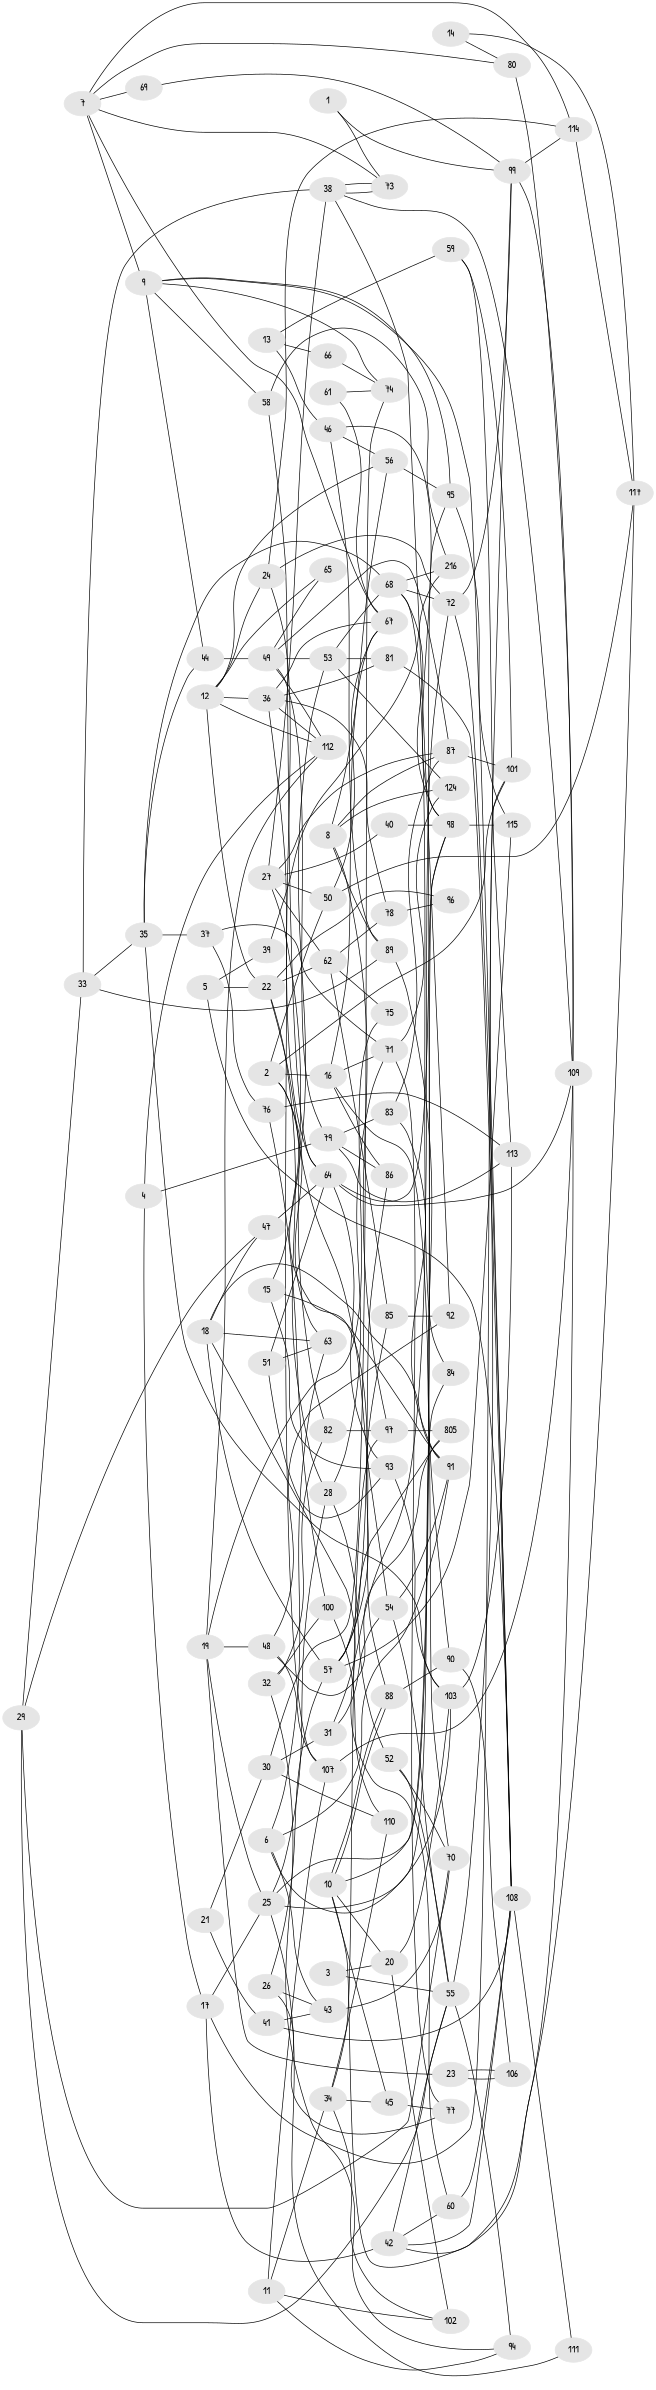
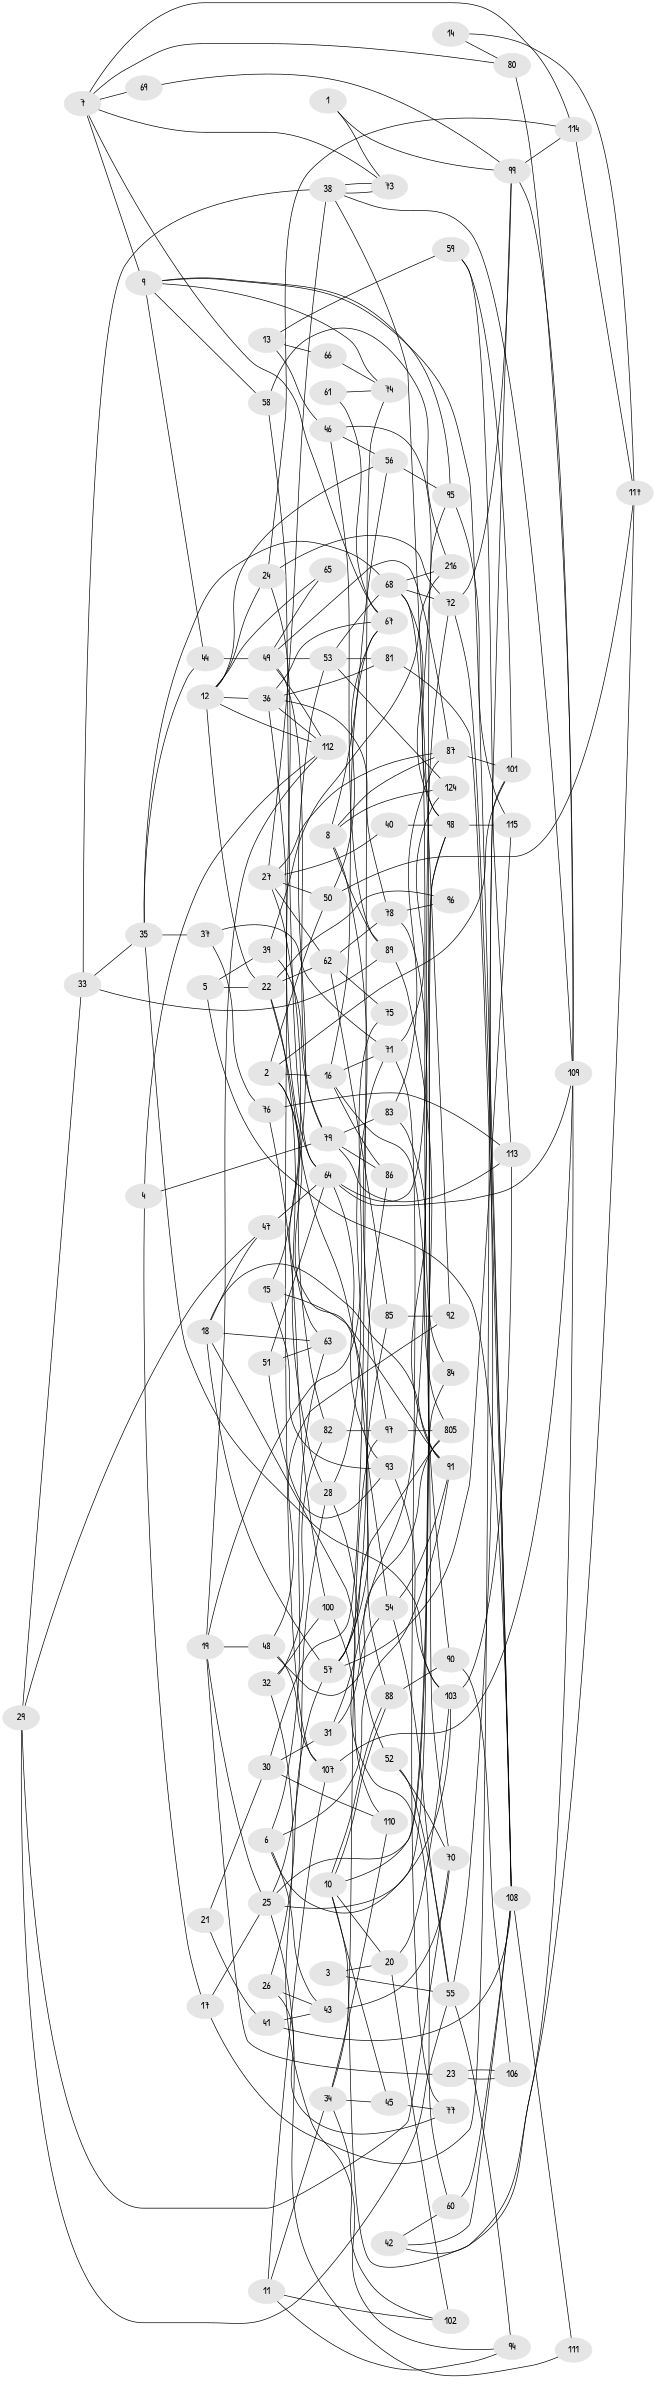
none -> (302, 1043)
none -> (426, 1171)
(412, 2153) -> none
(226, 2198) -> none
